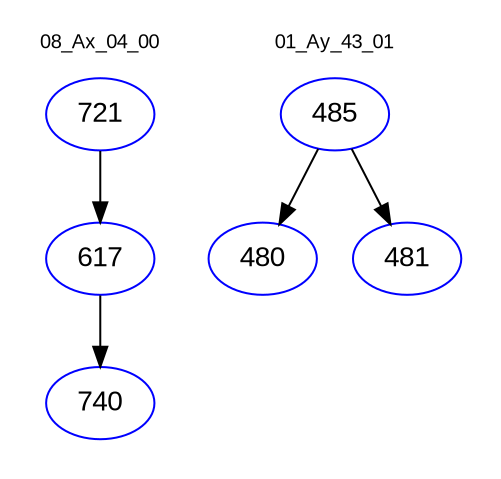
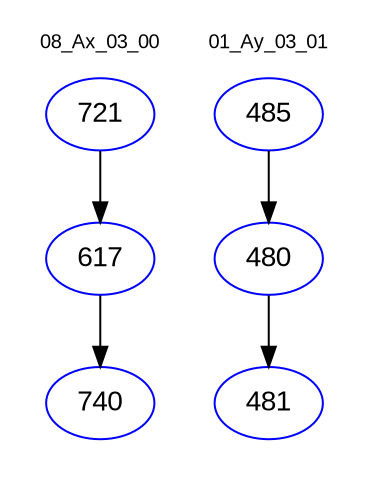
(100, 43) -> (100, 43)
(335, 43) -> (269, 43)
(366, 178) -> (269, 321)
